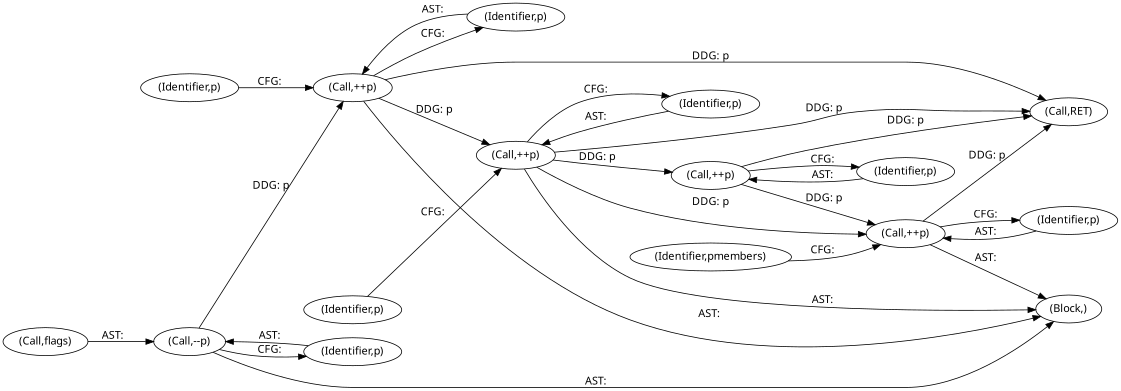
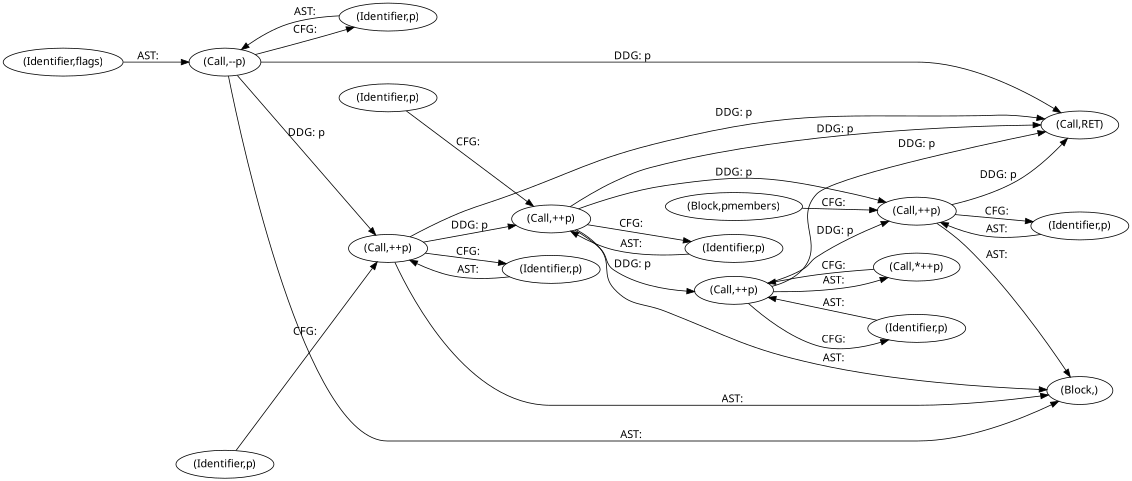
none -> (662, 62)
(711, 257) -> (734, 207)
none -> (917, 267)
(45, 342) -> (63, 62)
